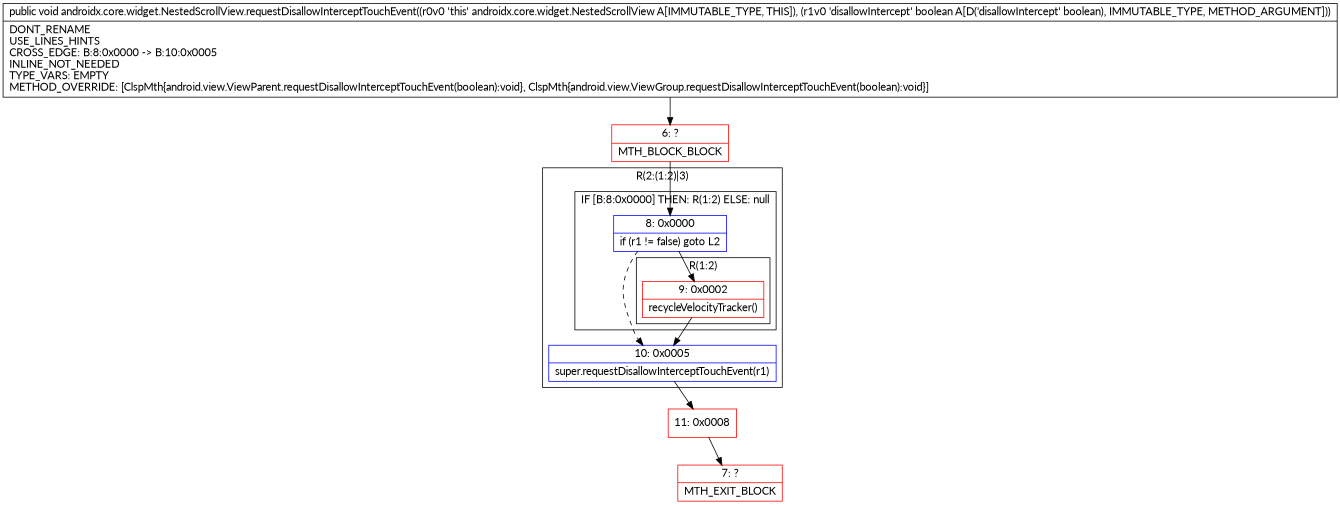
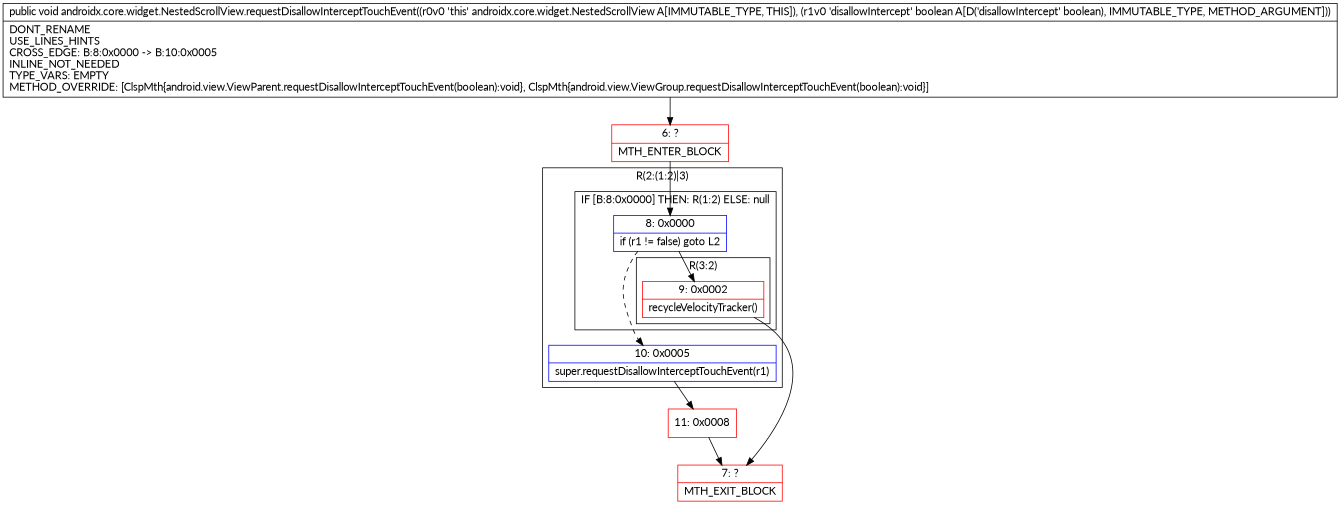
(670, 152) -> (670, 152)
(703, 267) -> (703, 267)
(685, 328) -> (791, 386)
